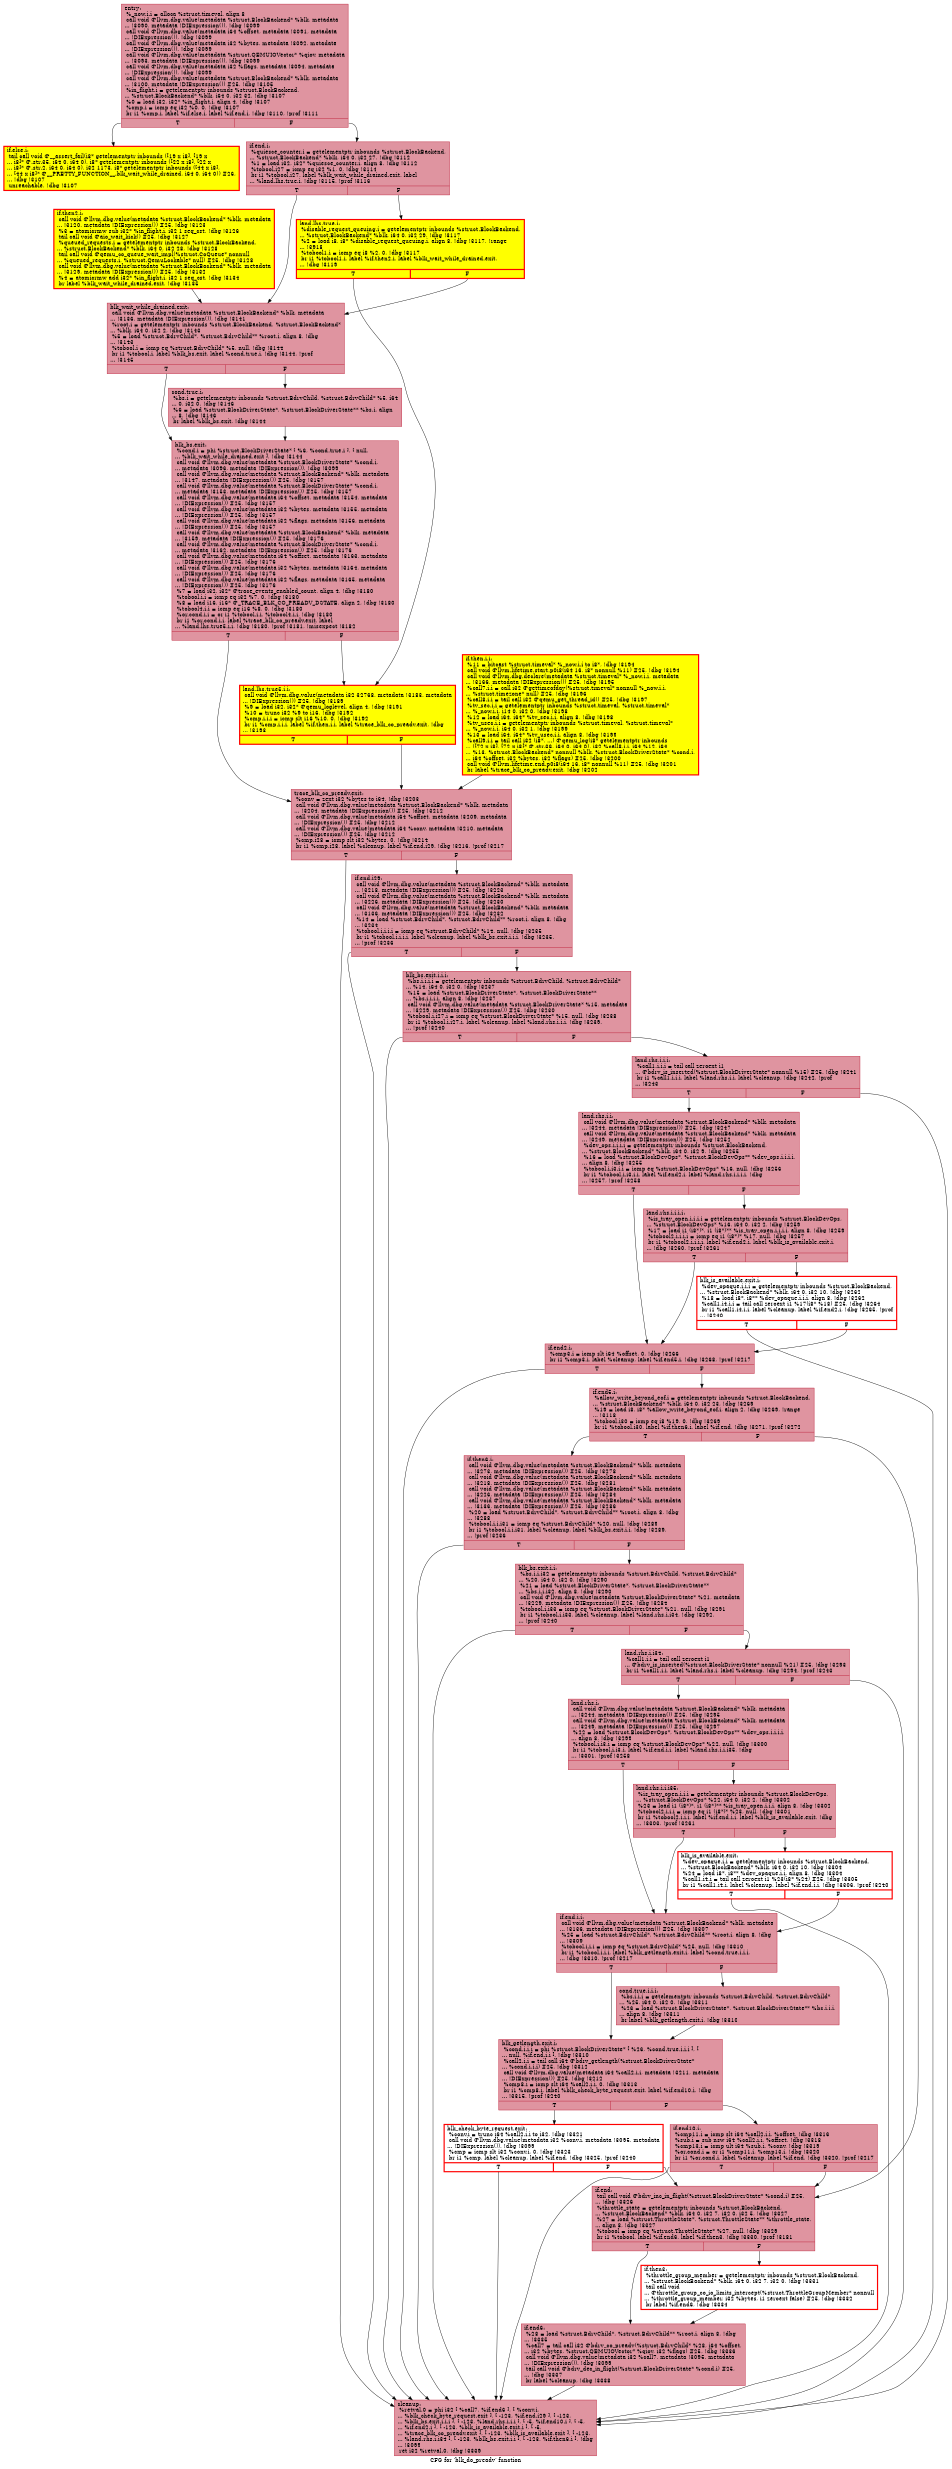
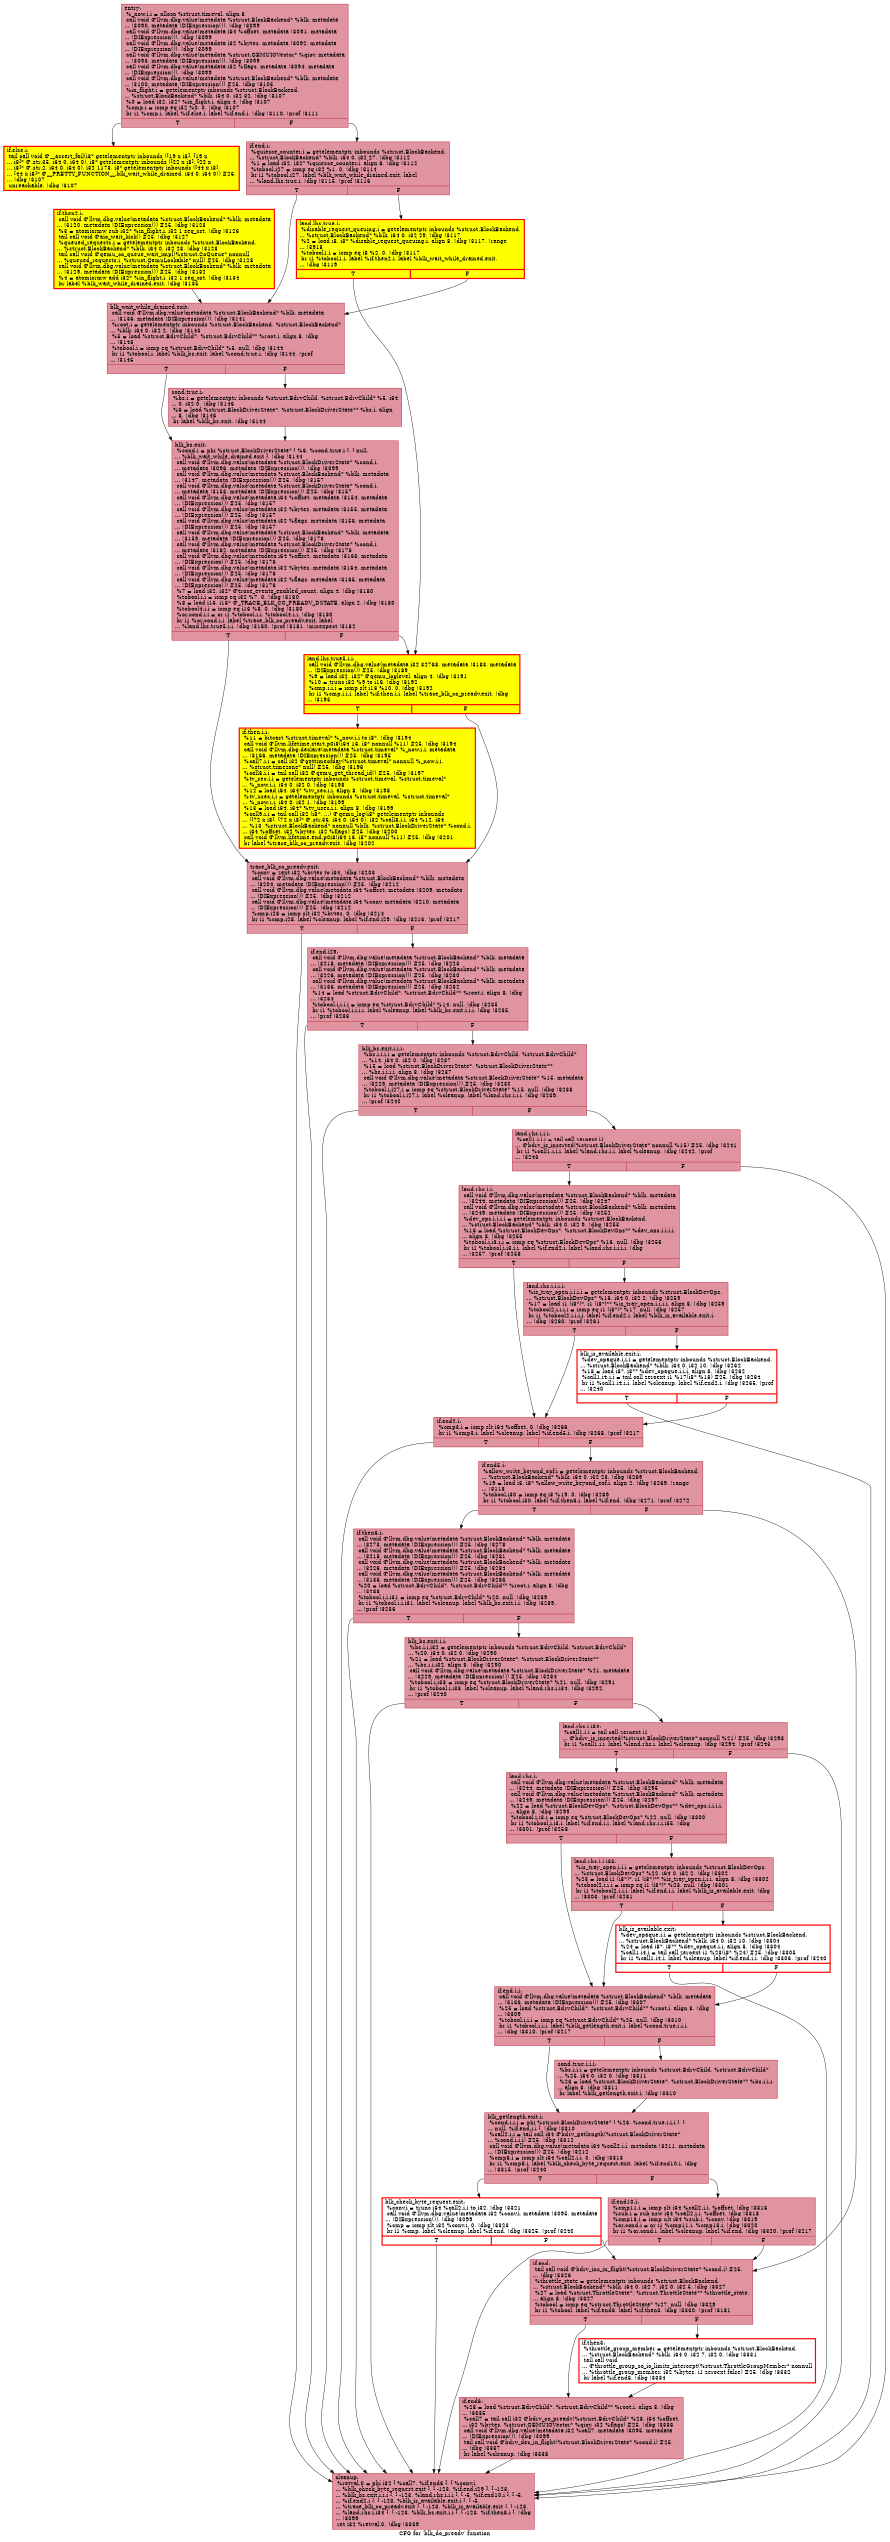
(517, 712) -> (294, 785)
none -> (358, 719)
